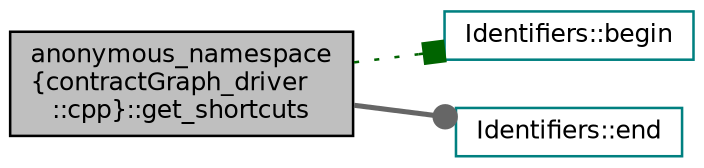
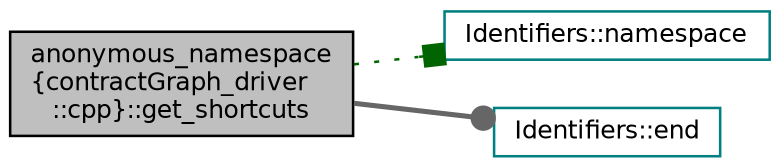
(569, 36) -> (607, 36)
